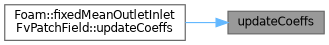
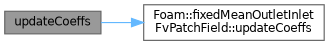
(201, 23) -> (116, 23)
